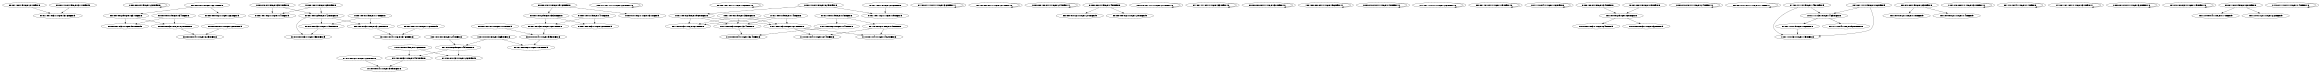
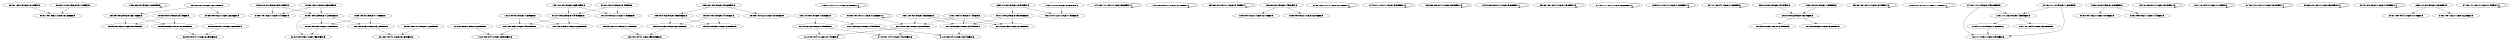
(734, 20) -> (889, 21)
(538, 42) -> (617, 10)
